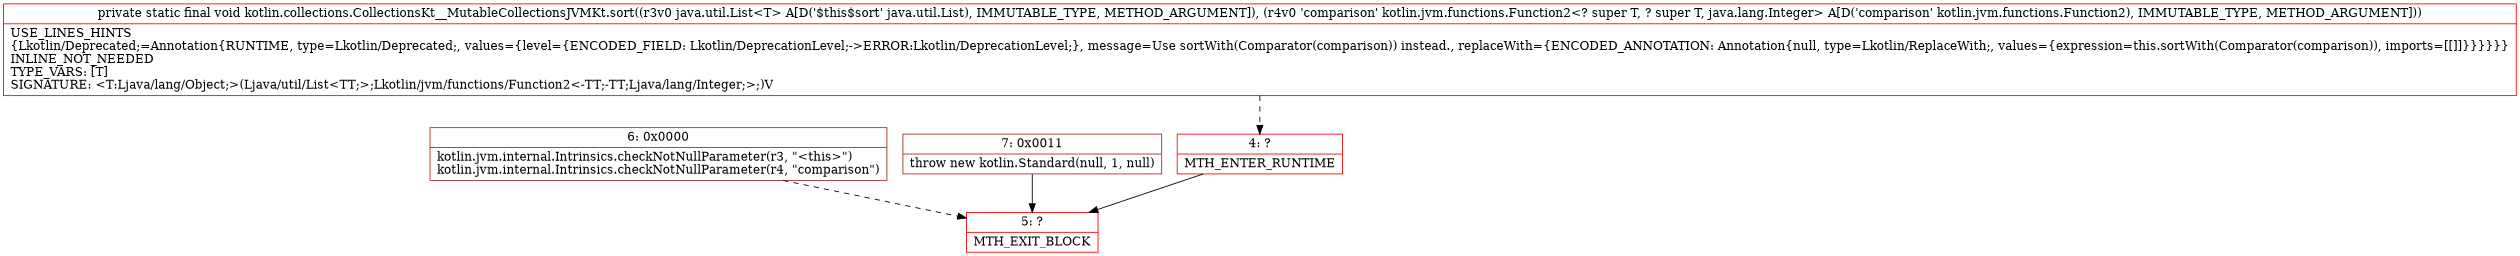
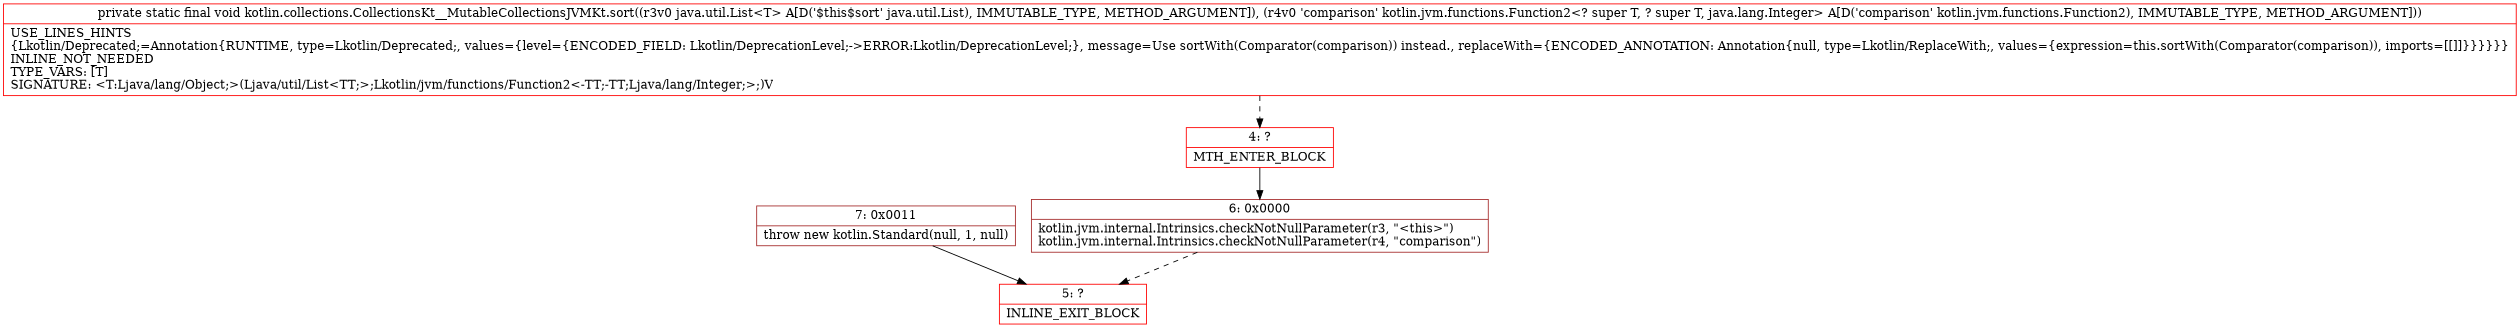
(1260, 164) -> (1260, 157)
(1150, 192) -> (1260, 179)
(1032, 242) -> (1073, 314)
